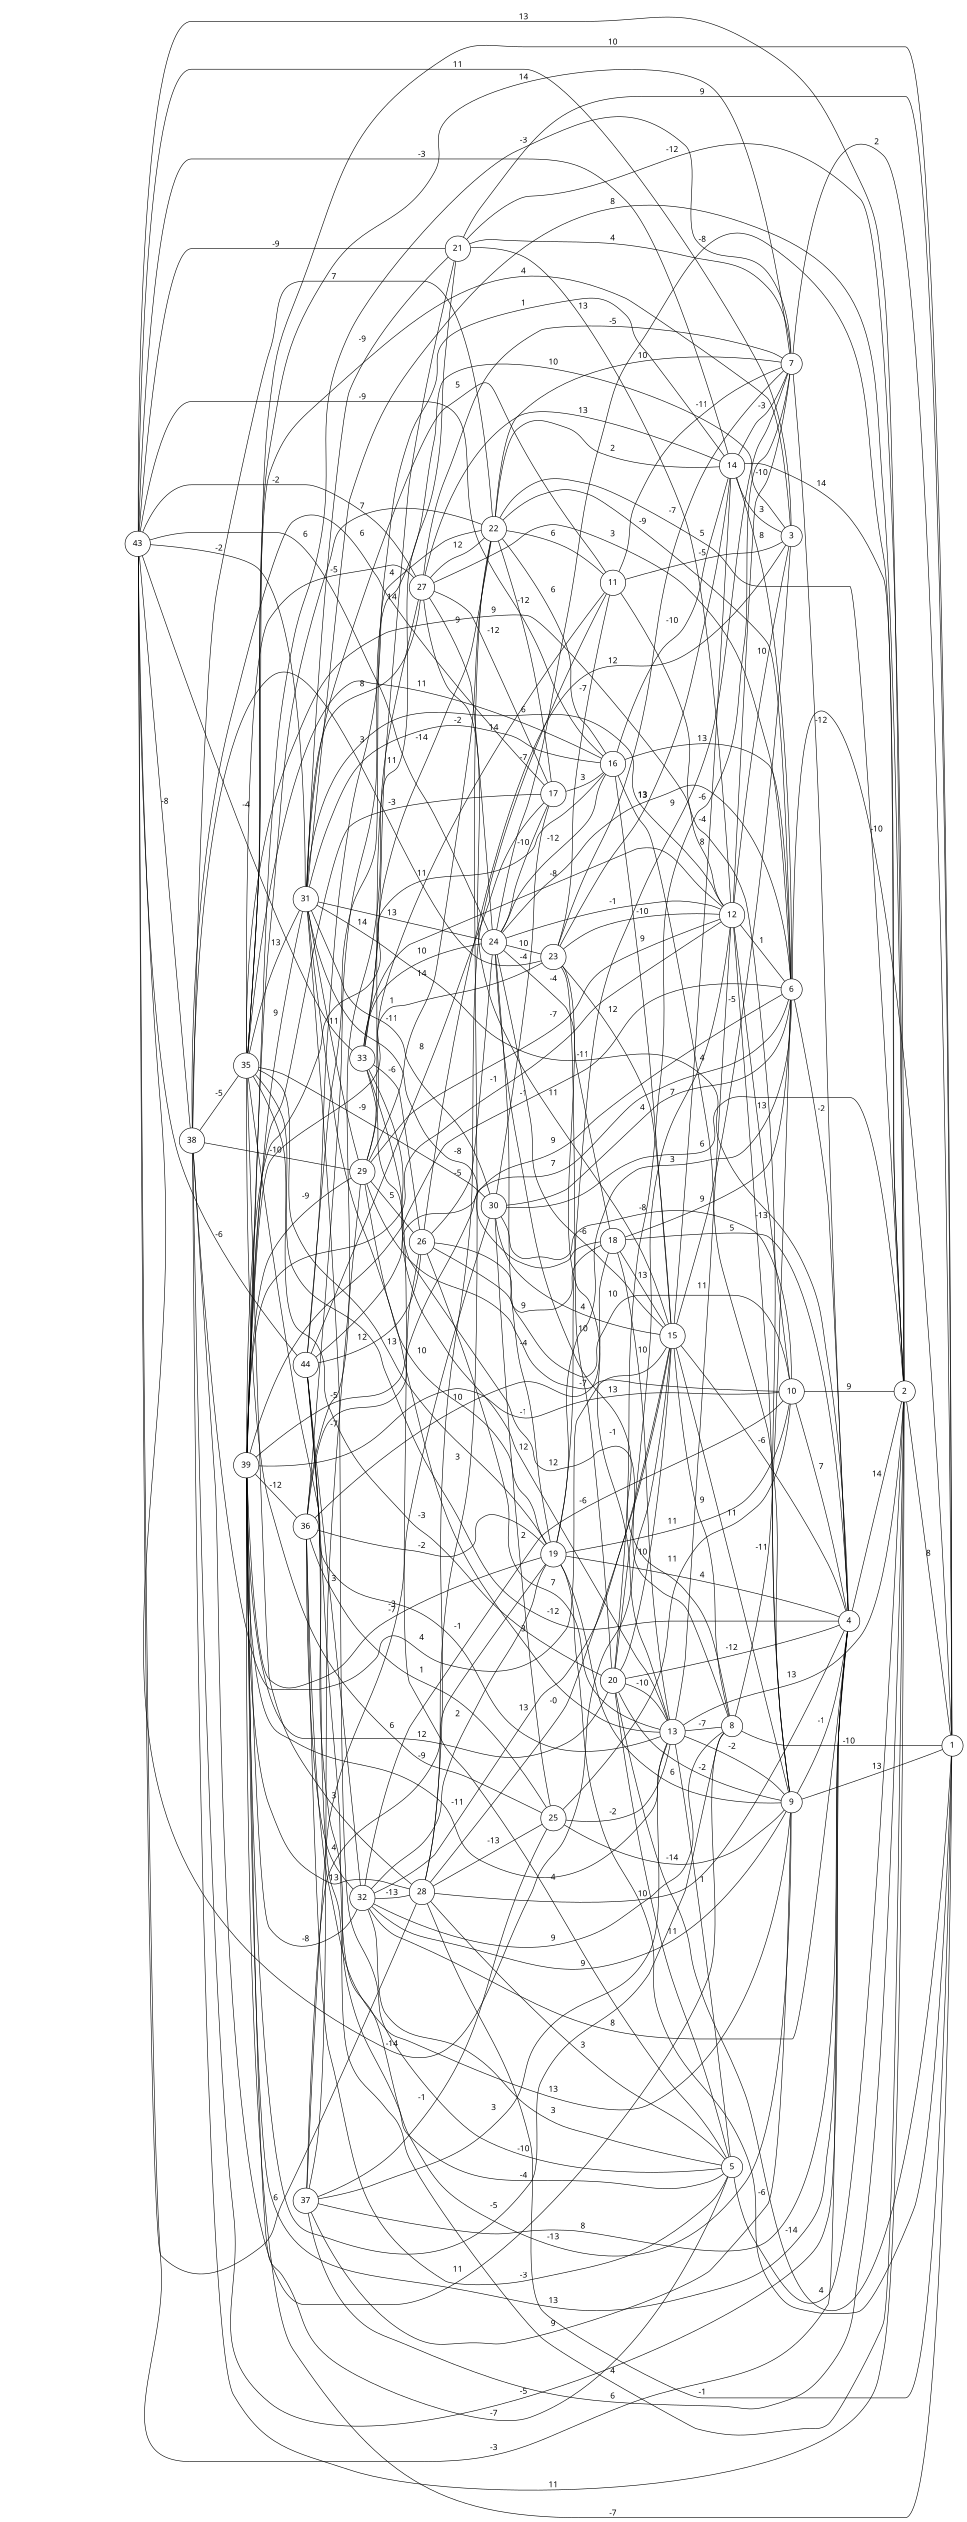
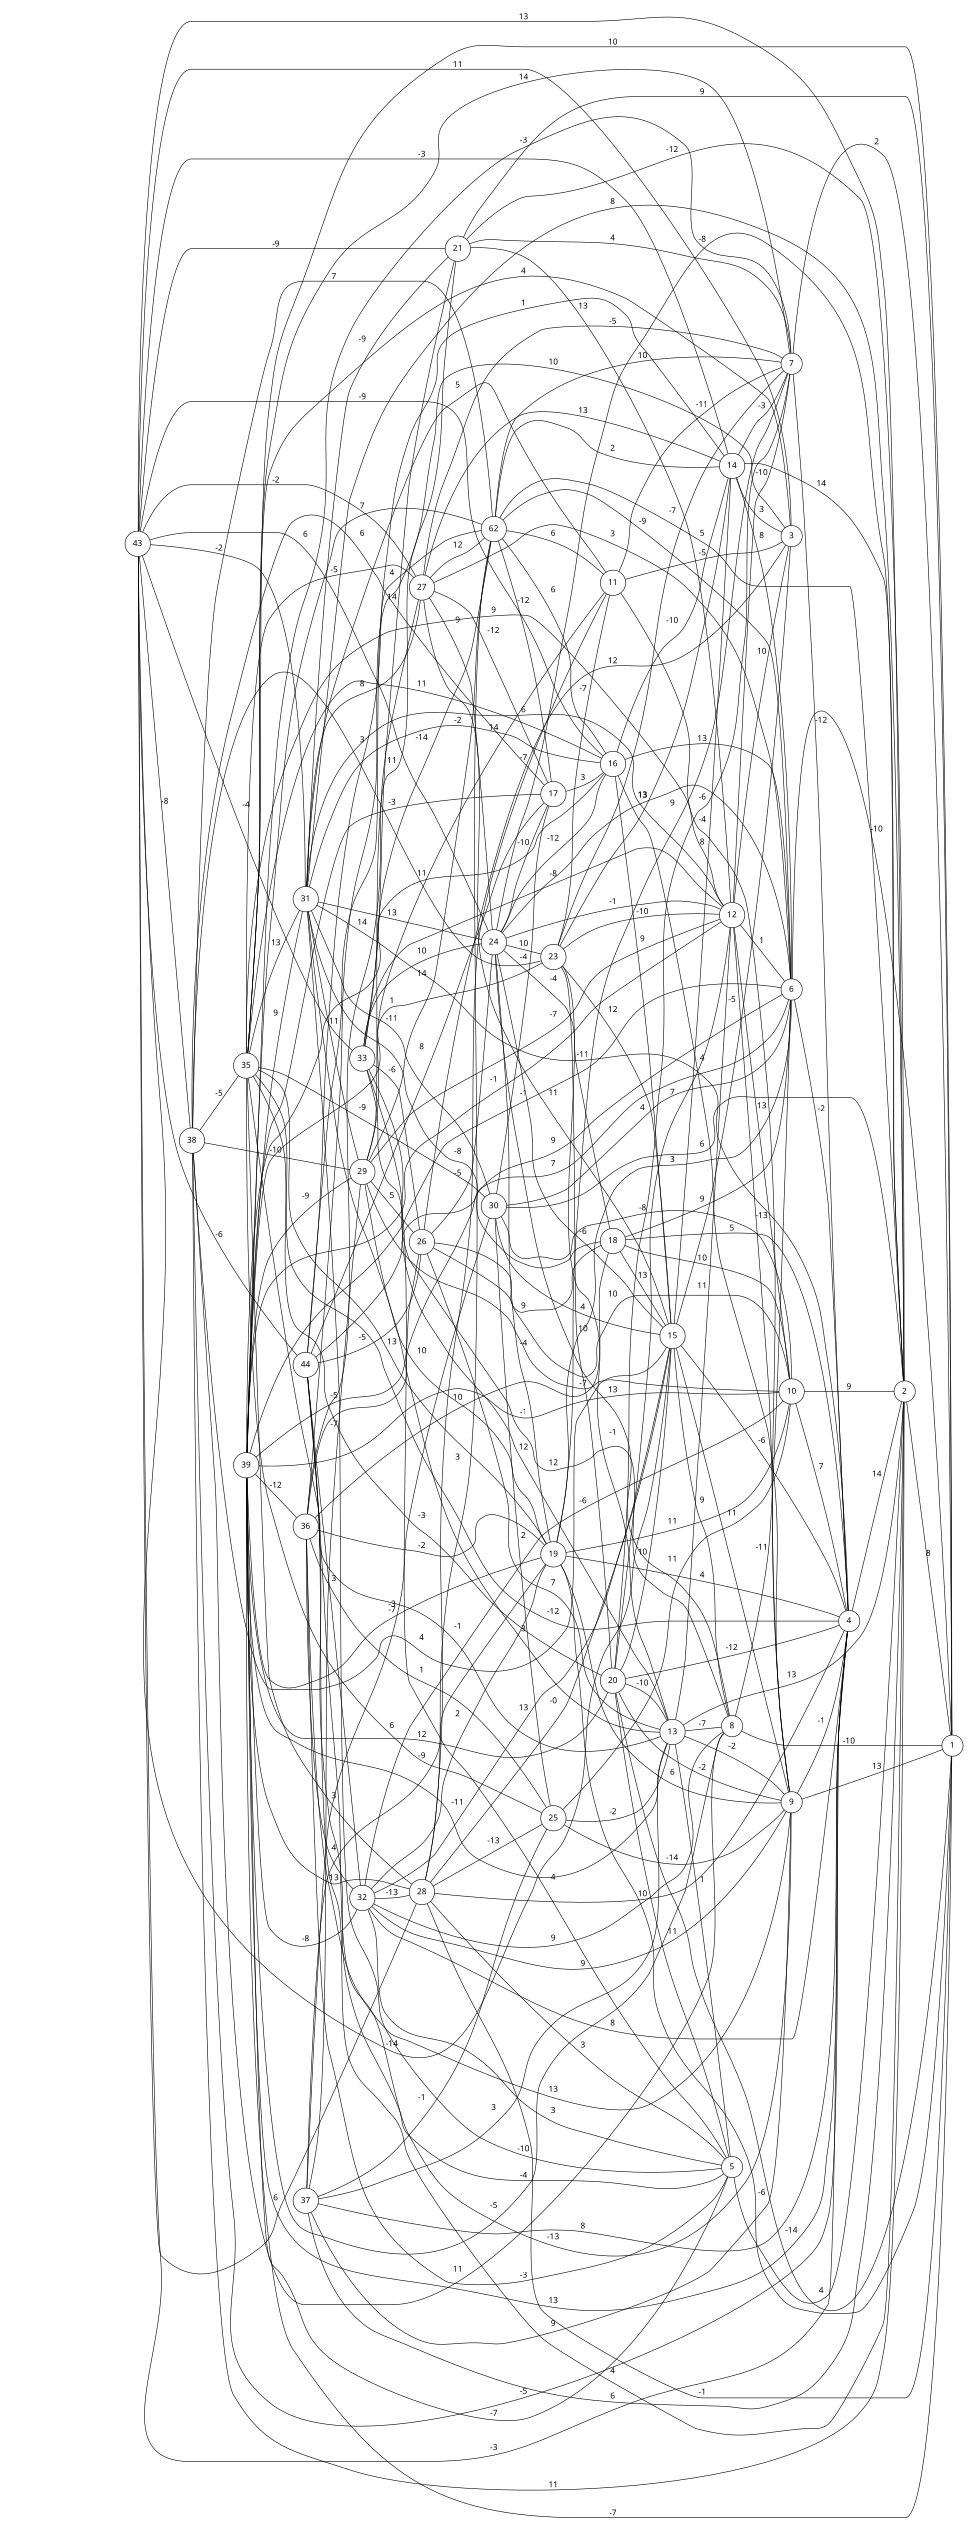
(494, 529) -> (494, 529)
(362, 1337) -> (362, 1337)
(647, 1486) -> (743, 1275)
